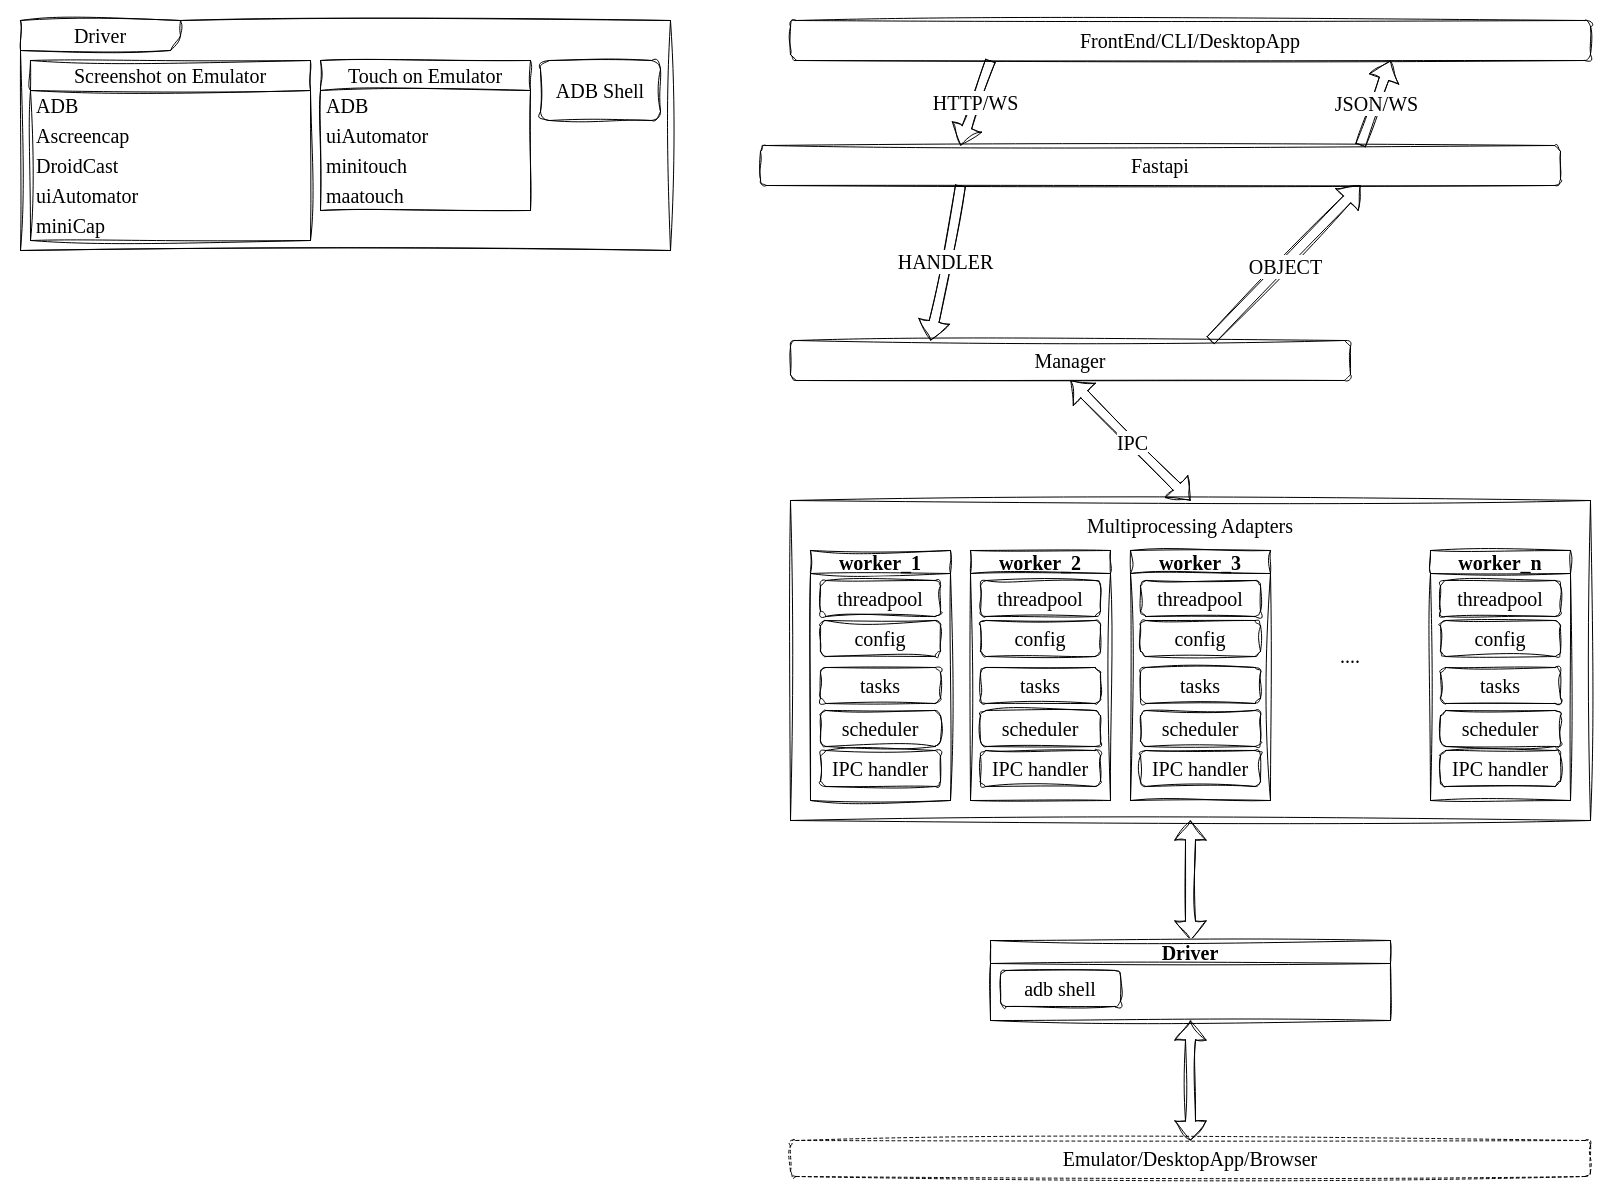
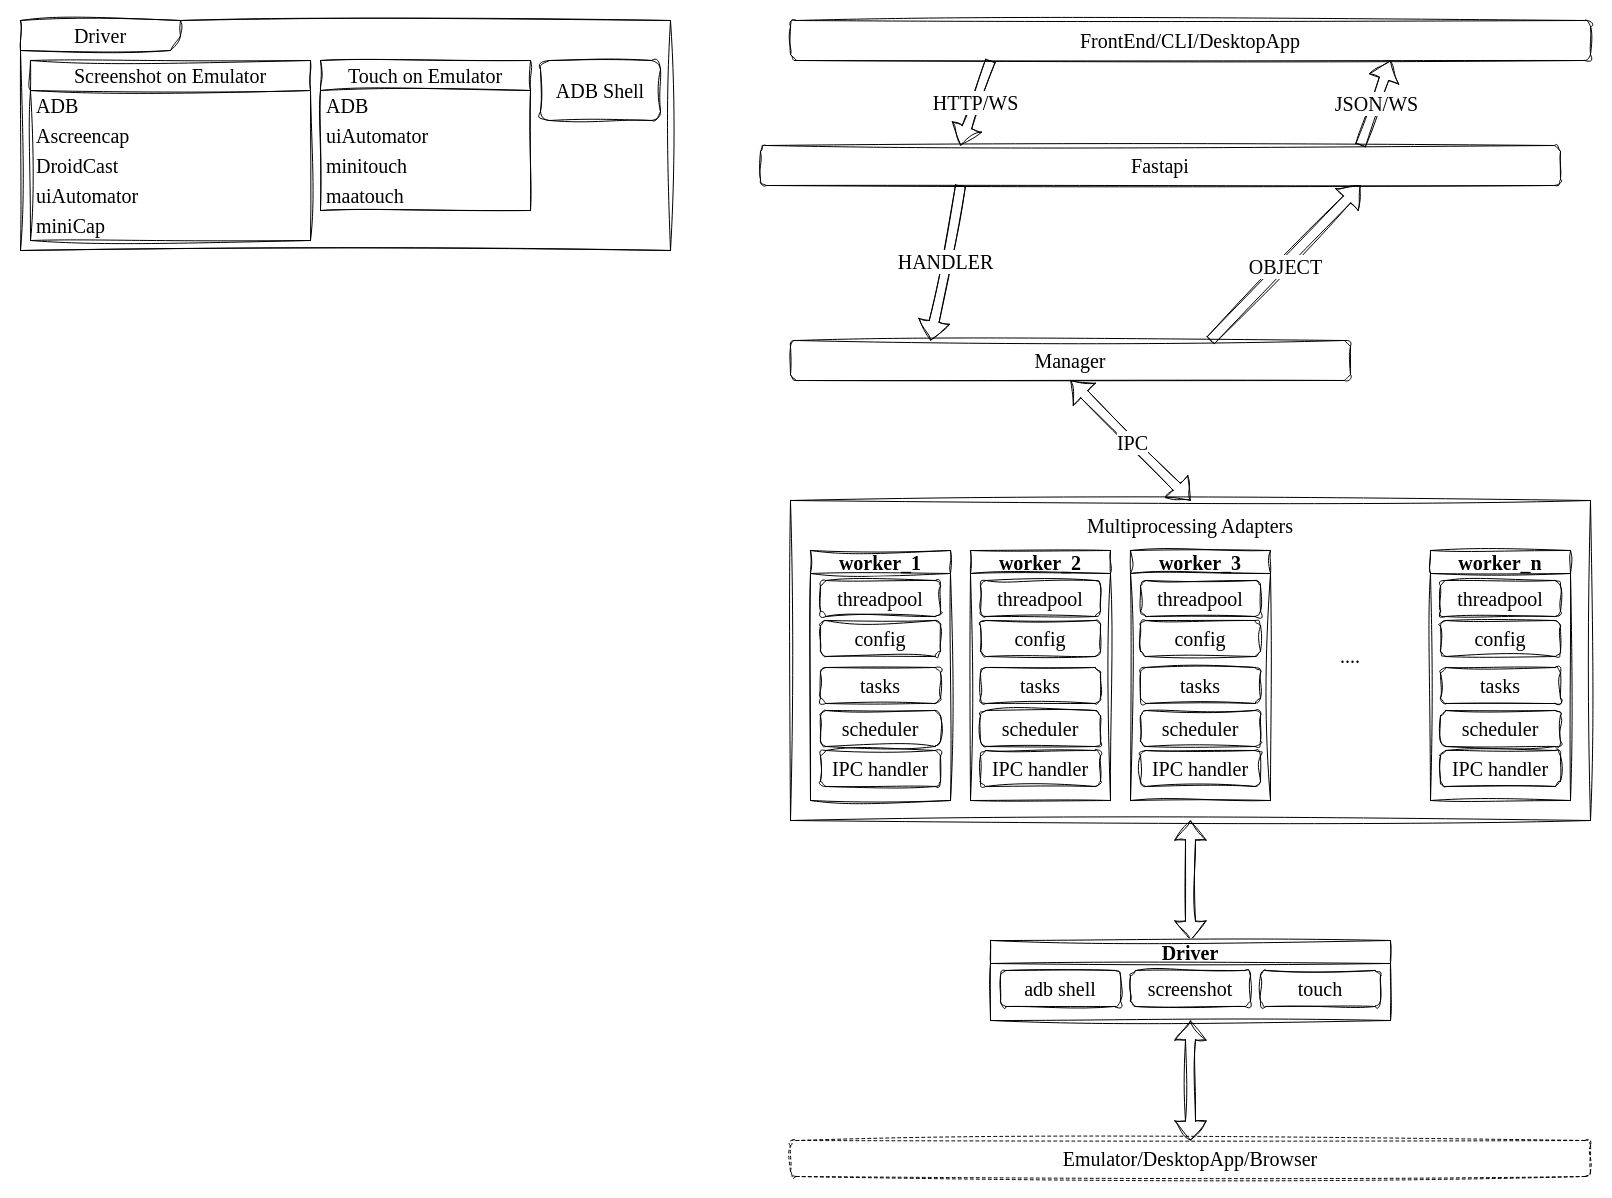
none -> (1191, 989)
none -> (1321, 989)
